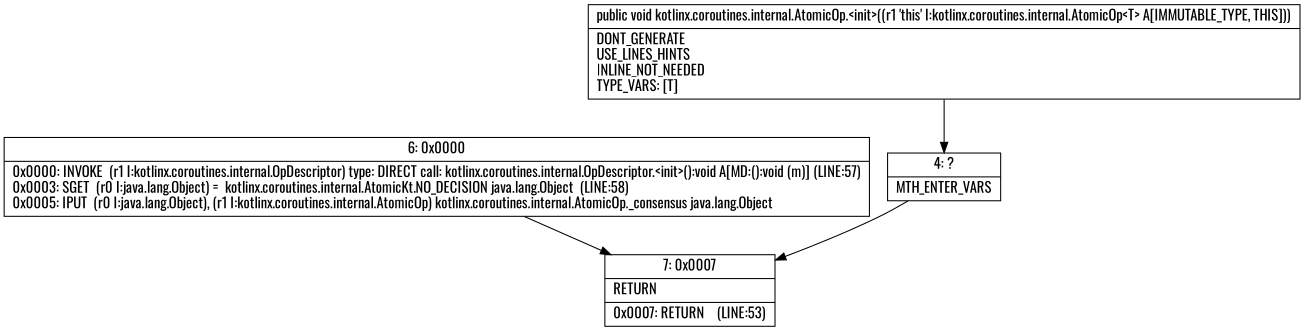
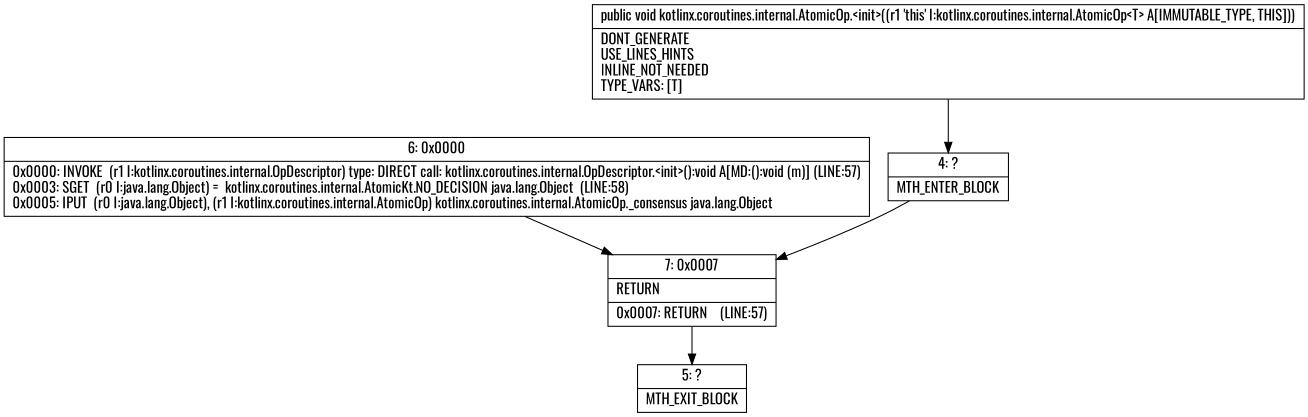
(944, 188) -> (948, 188)
(690, 314) -> (692, 314)
none -> (692, 389)
